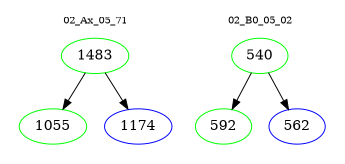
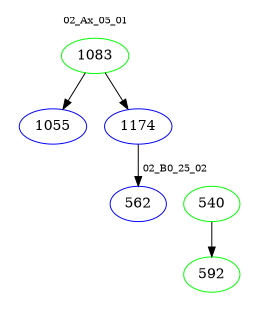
(96, 21) -> (96, 21)
(260, 21) -> (175, 169)
(95, 56) -> (95, 56)
(276, 87) -> (138, 166)
(53, 126) -> (53, 126)
